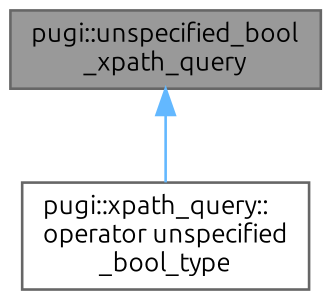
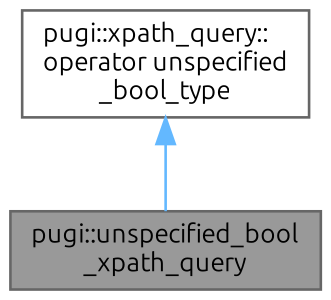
(166, 149) -> (166, 178)
